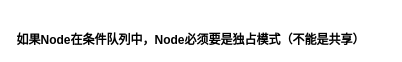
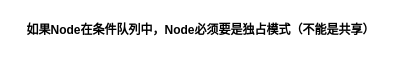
(191, 41) -> (201, 31)
